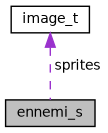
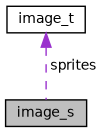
(50, 113) -> (46, 113)
